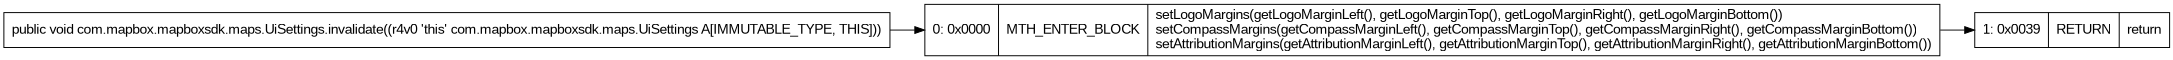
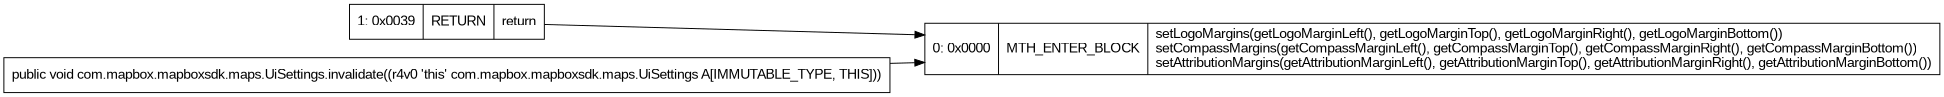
(1952, 30) -> (730, 30)
